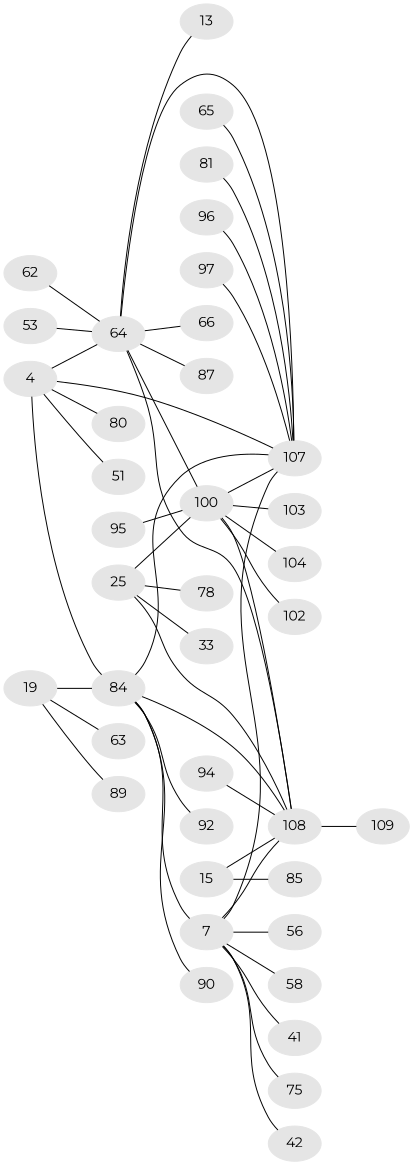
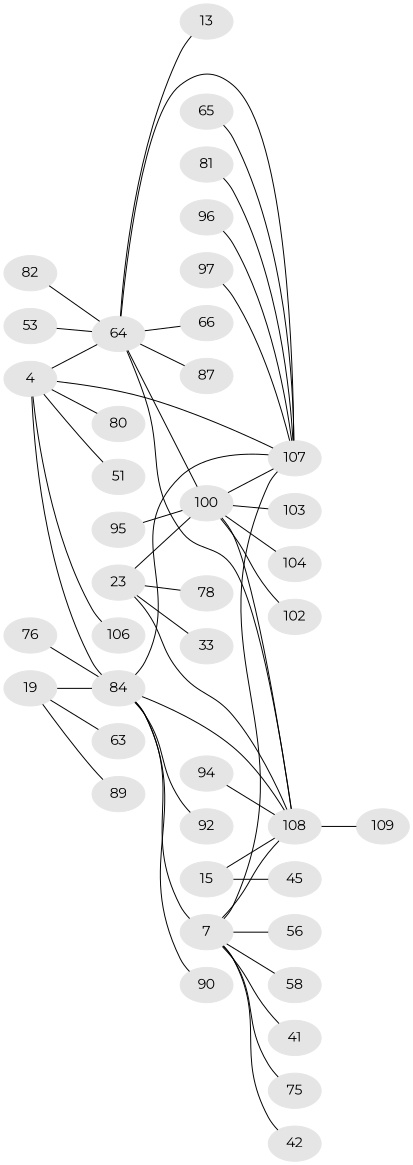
(30, 273) -> (30, 273)
(118, 583) -> (118, 583)
none -> (30, 635)
none -> (118, 635)
(295, 879) -> (295, 879)
